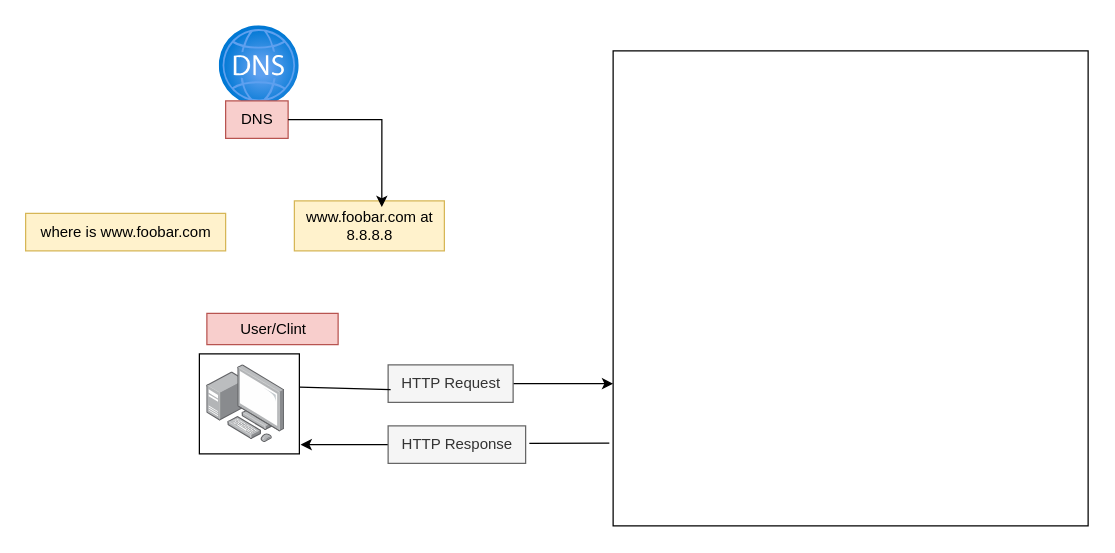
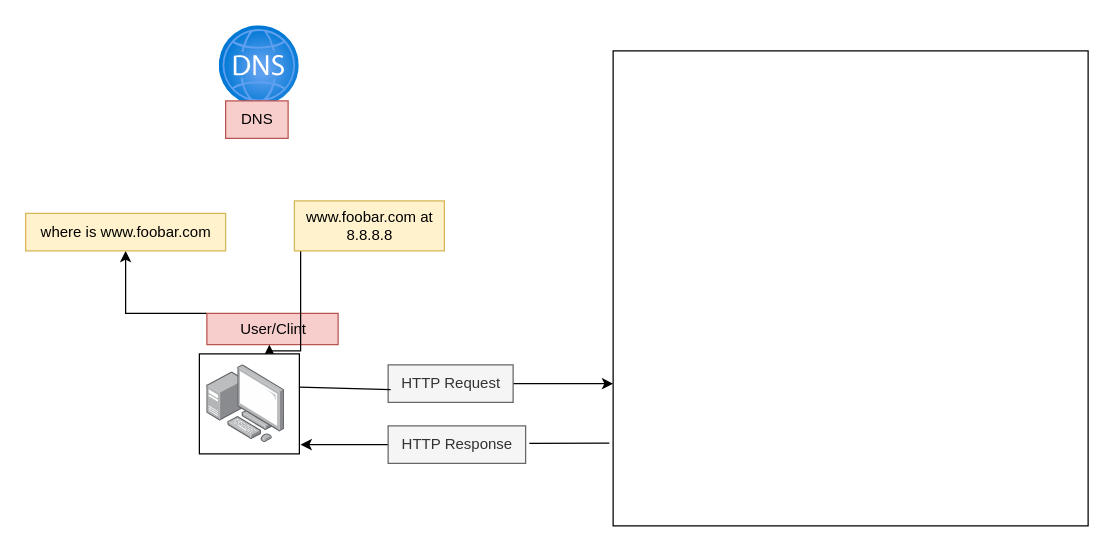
(375, 119) -> none
none -> (140, 313)
none -> (301, 317)
